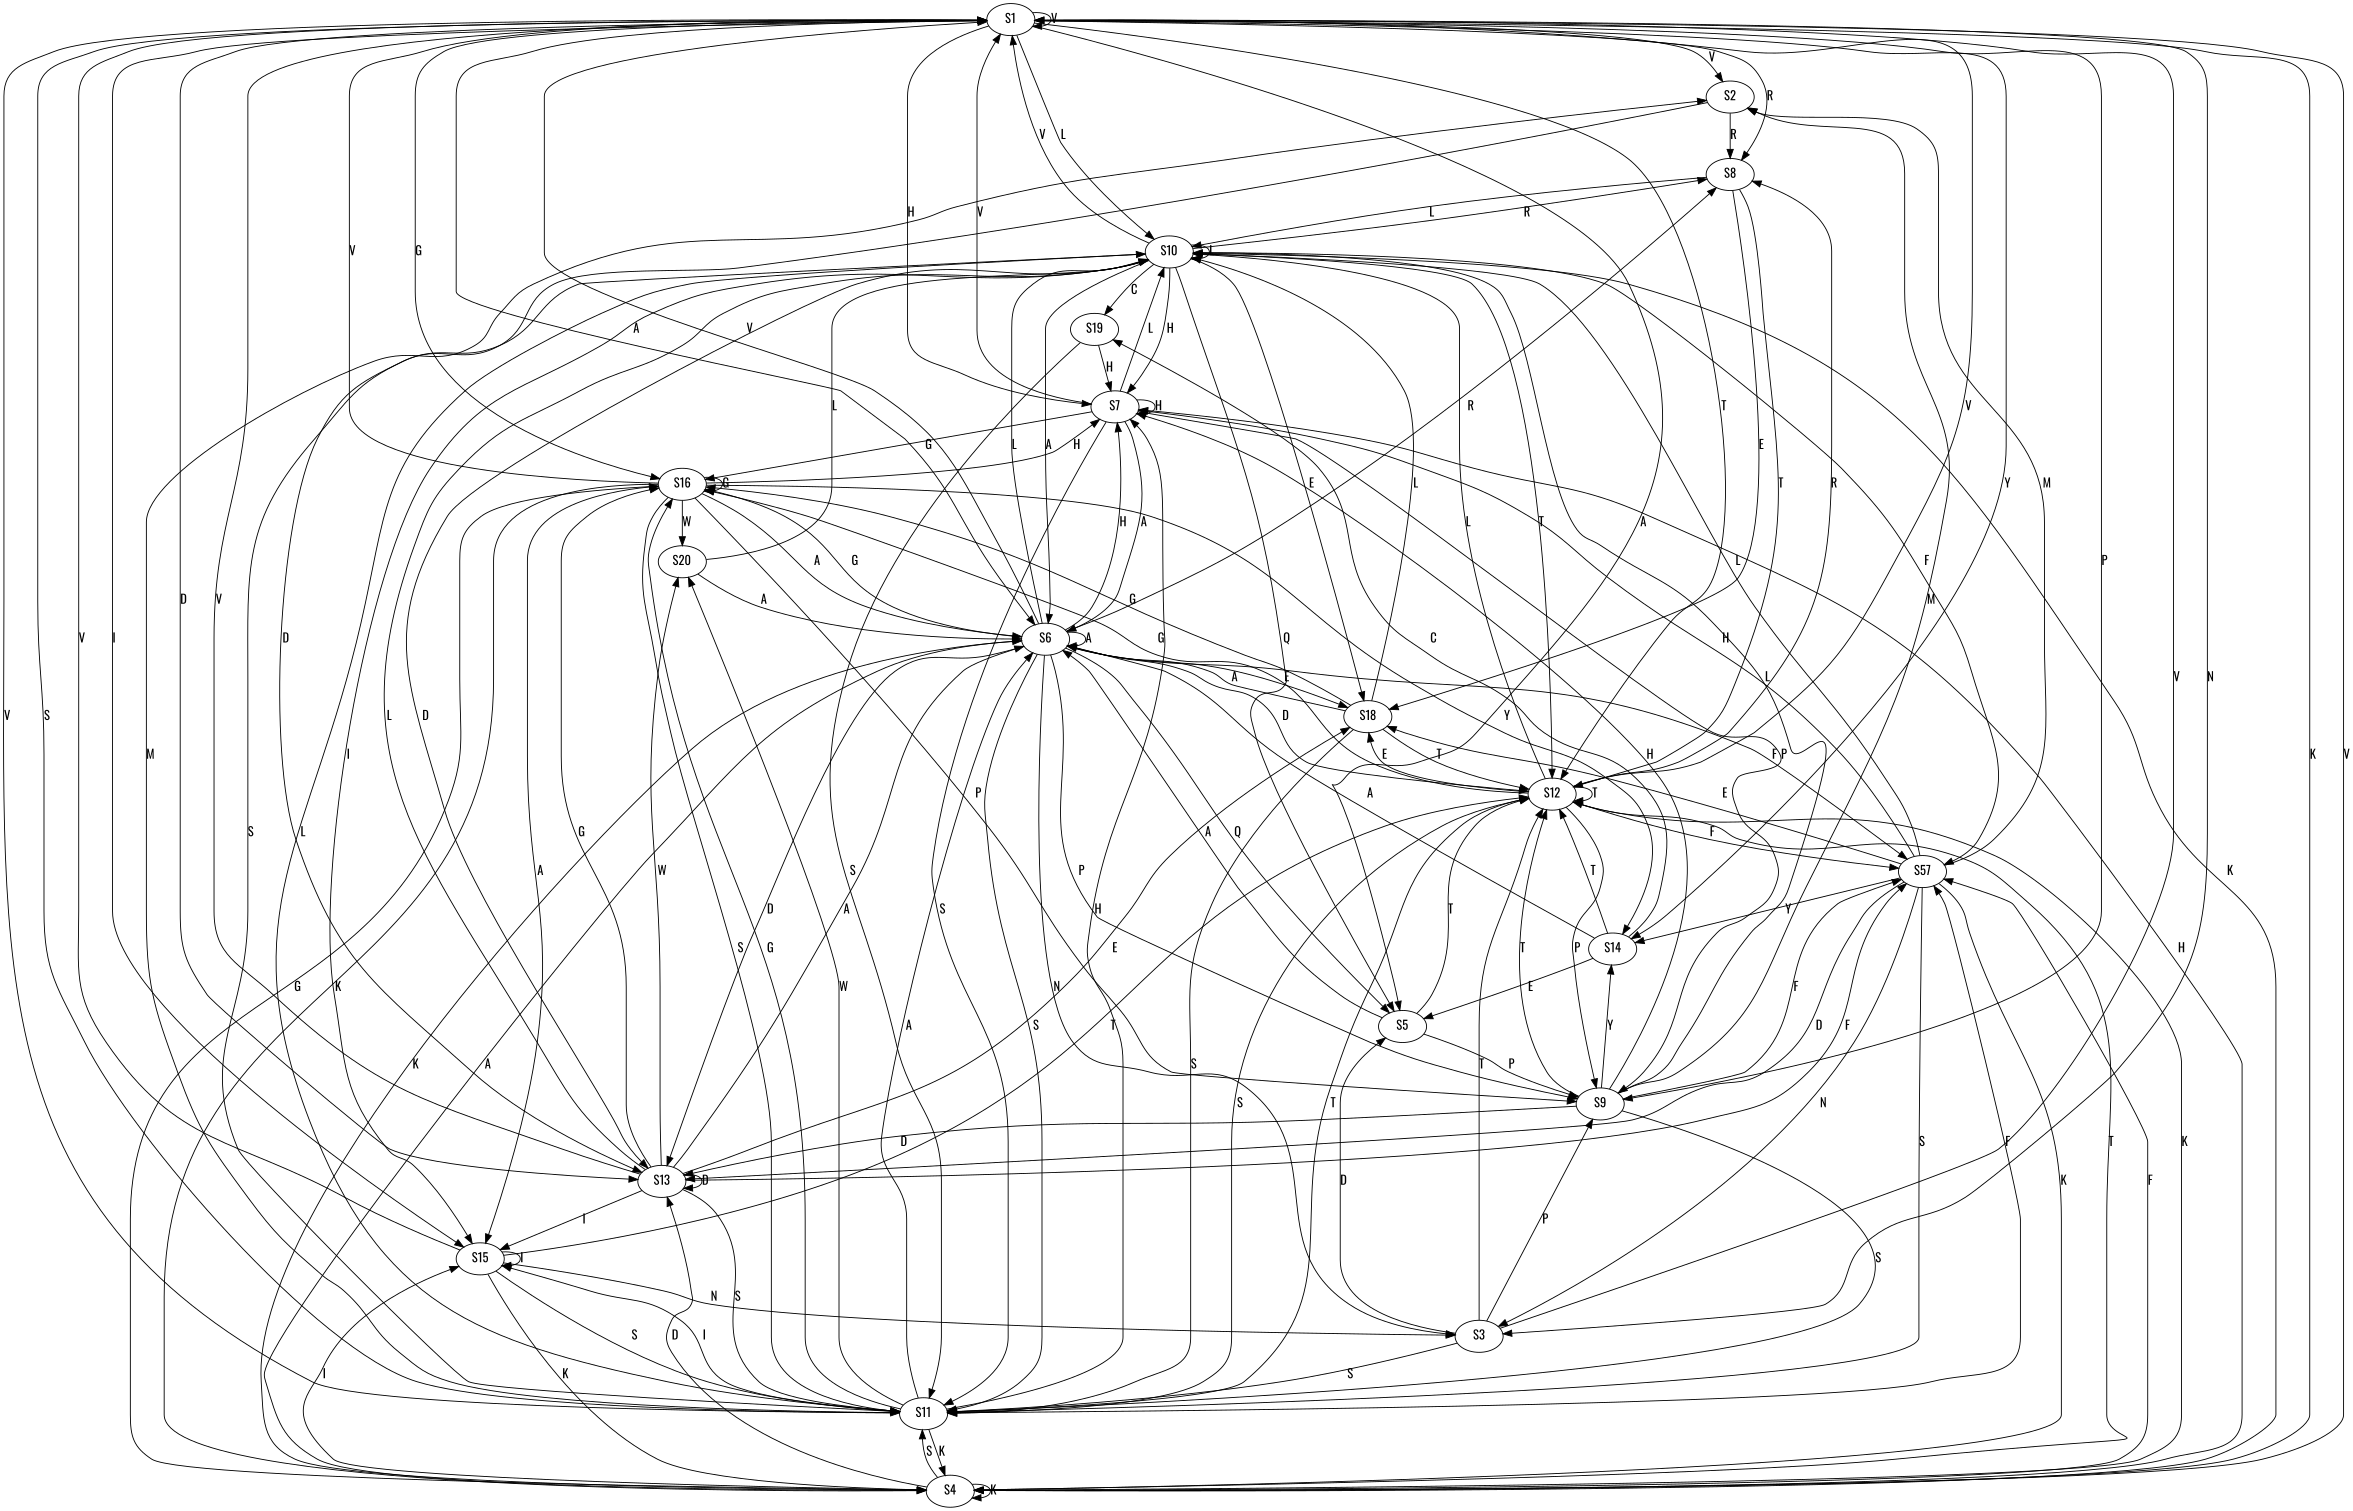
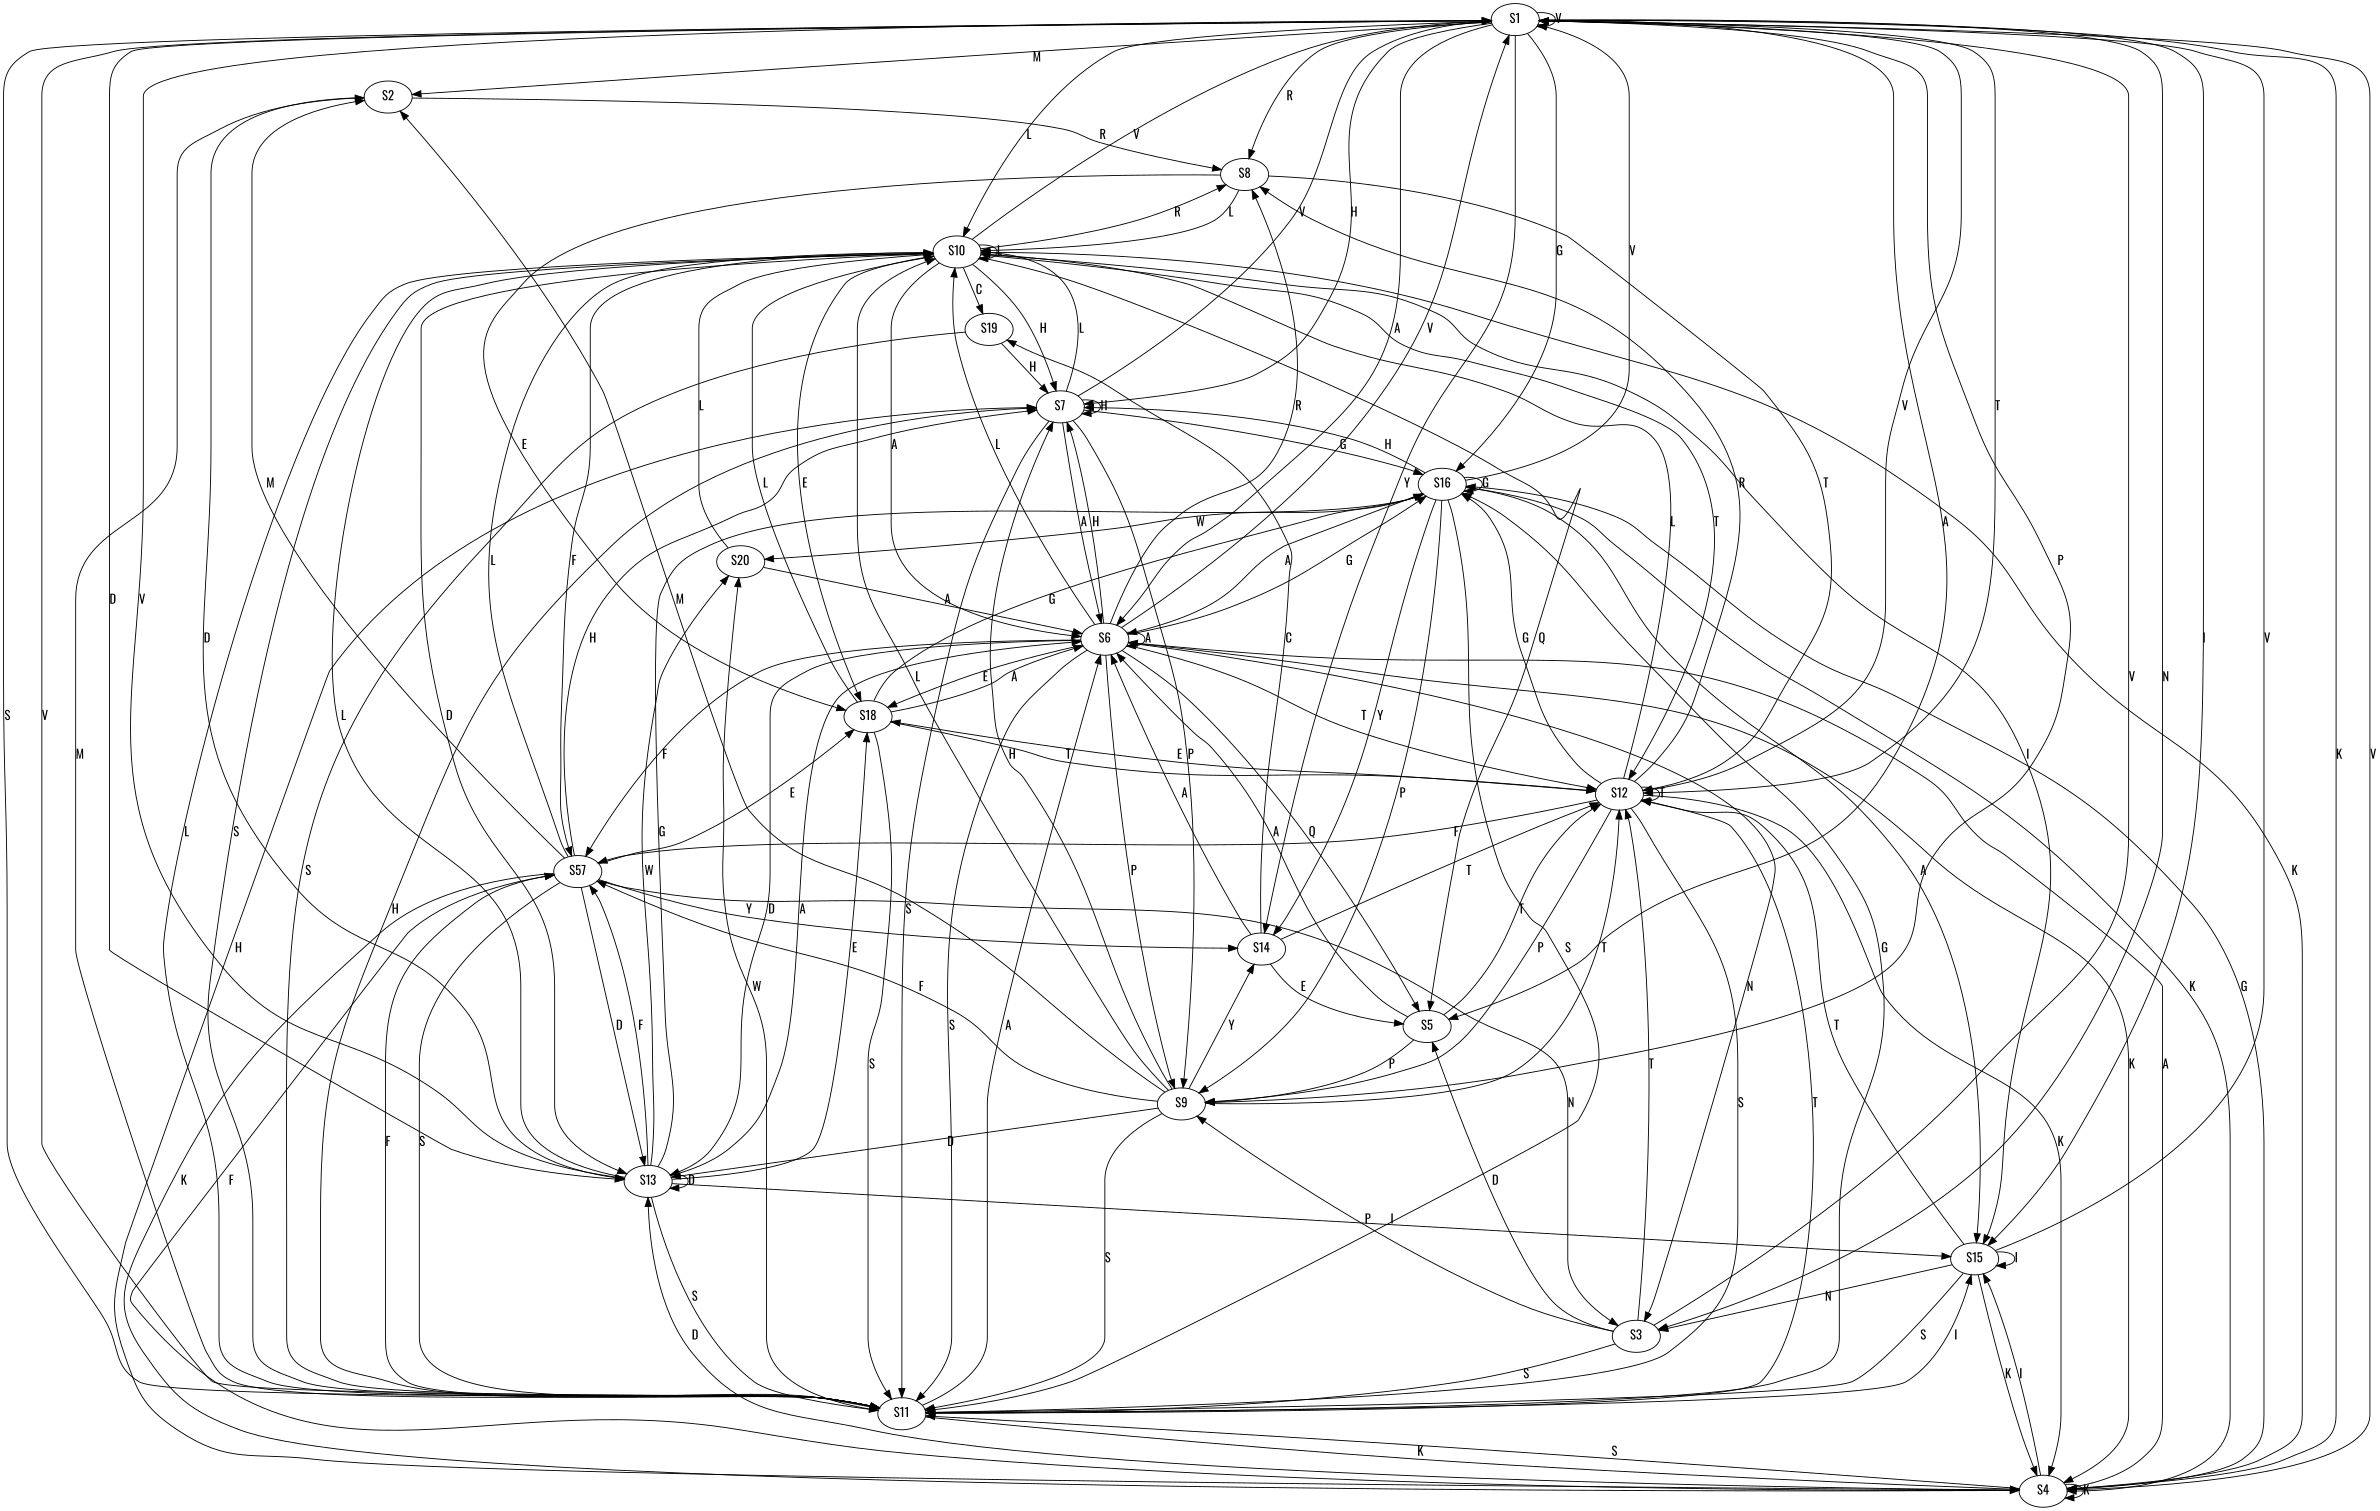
(1712, 58) -> (1037, 58)
(1286, 717) -> (1364, 717)
(2070, 1444) -> none
